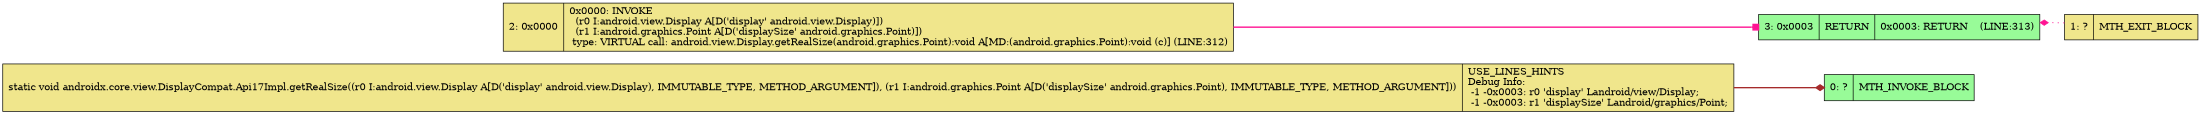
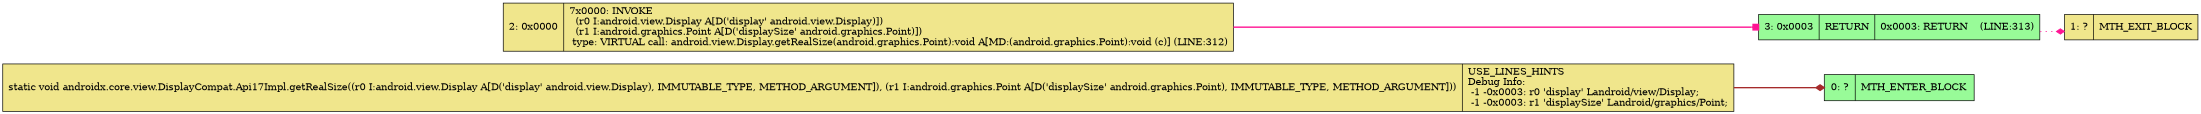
(614, 11) -> (614, 11)
(2056, 23) -> (2048, 32)
(1914, 87) -> (1914, 87)
